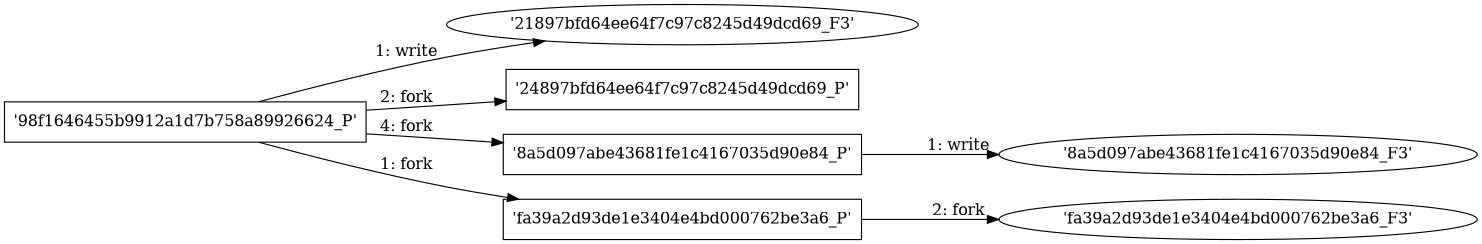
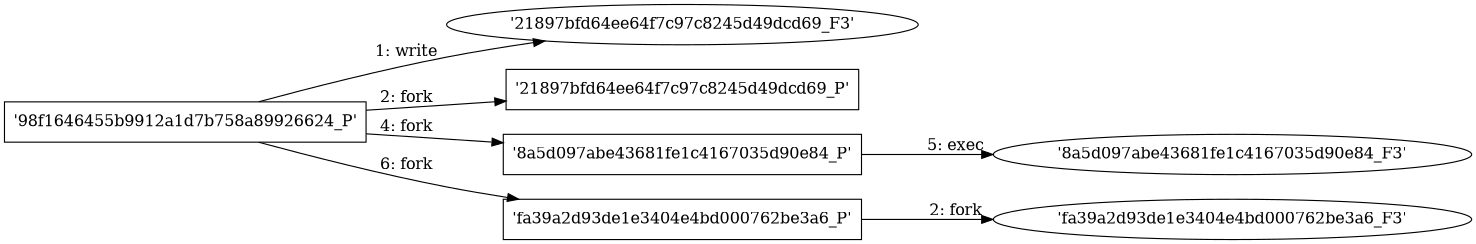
(682, 90) -> (682, 90)
(958, 146) -> (956, 146)
(406, 165) -> (406, 165)
